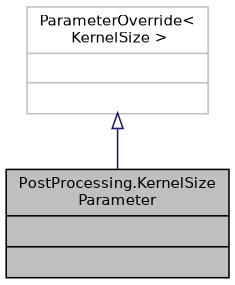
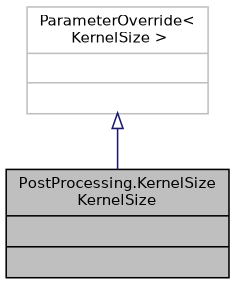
(118, 200) -> (118, 200)
